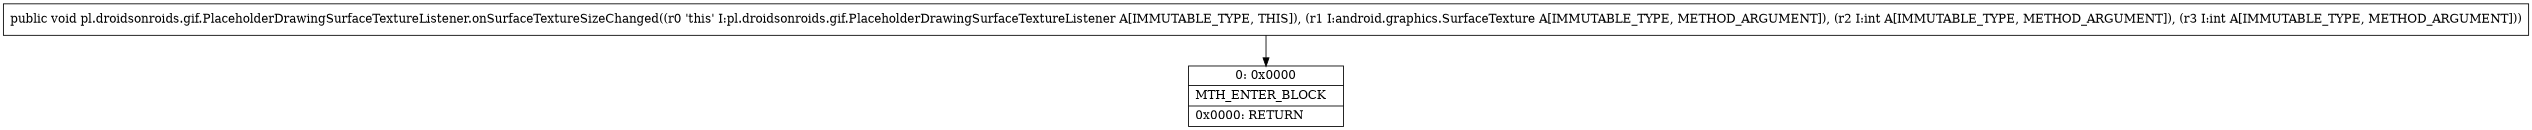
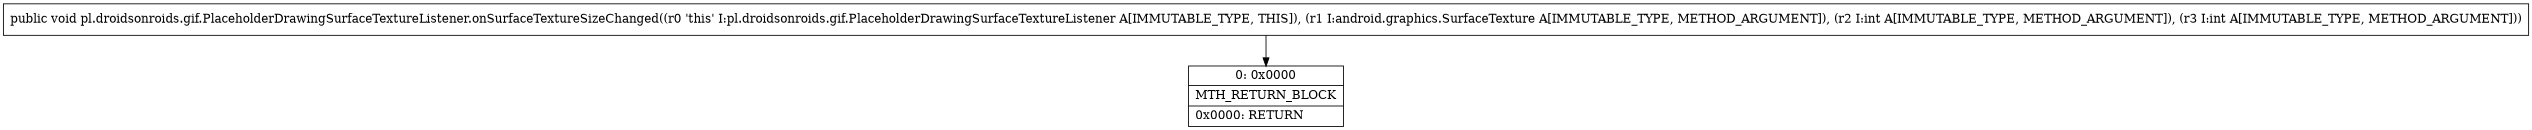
(1261, 95) -> (1266, 95)
